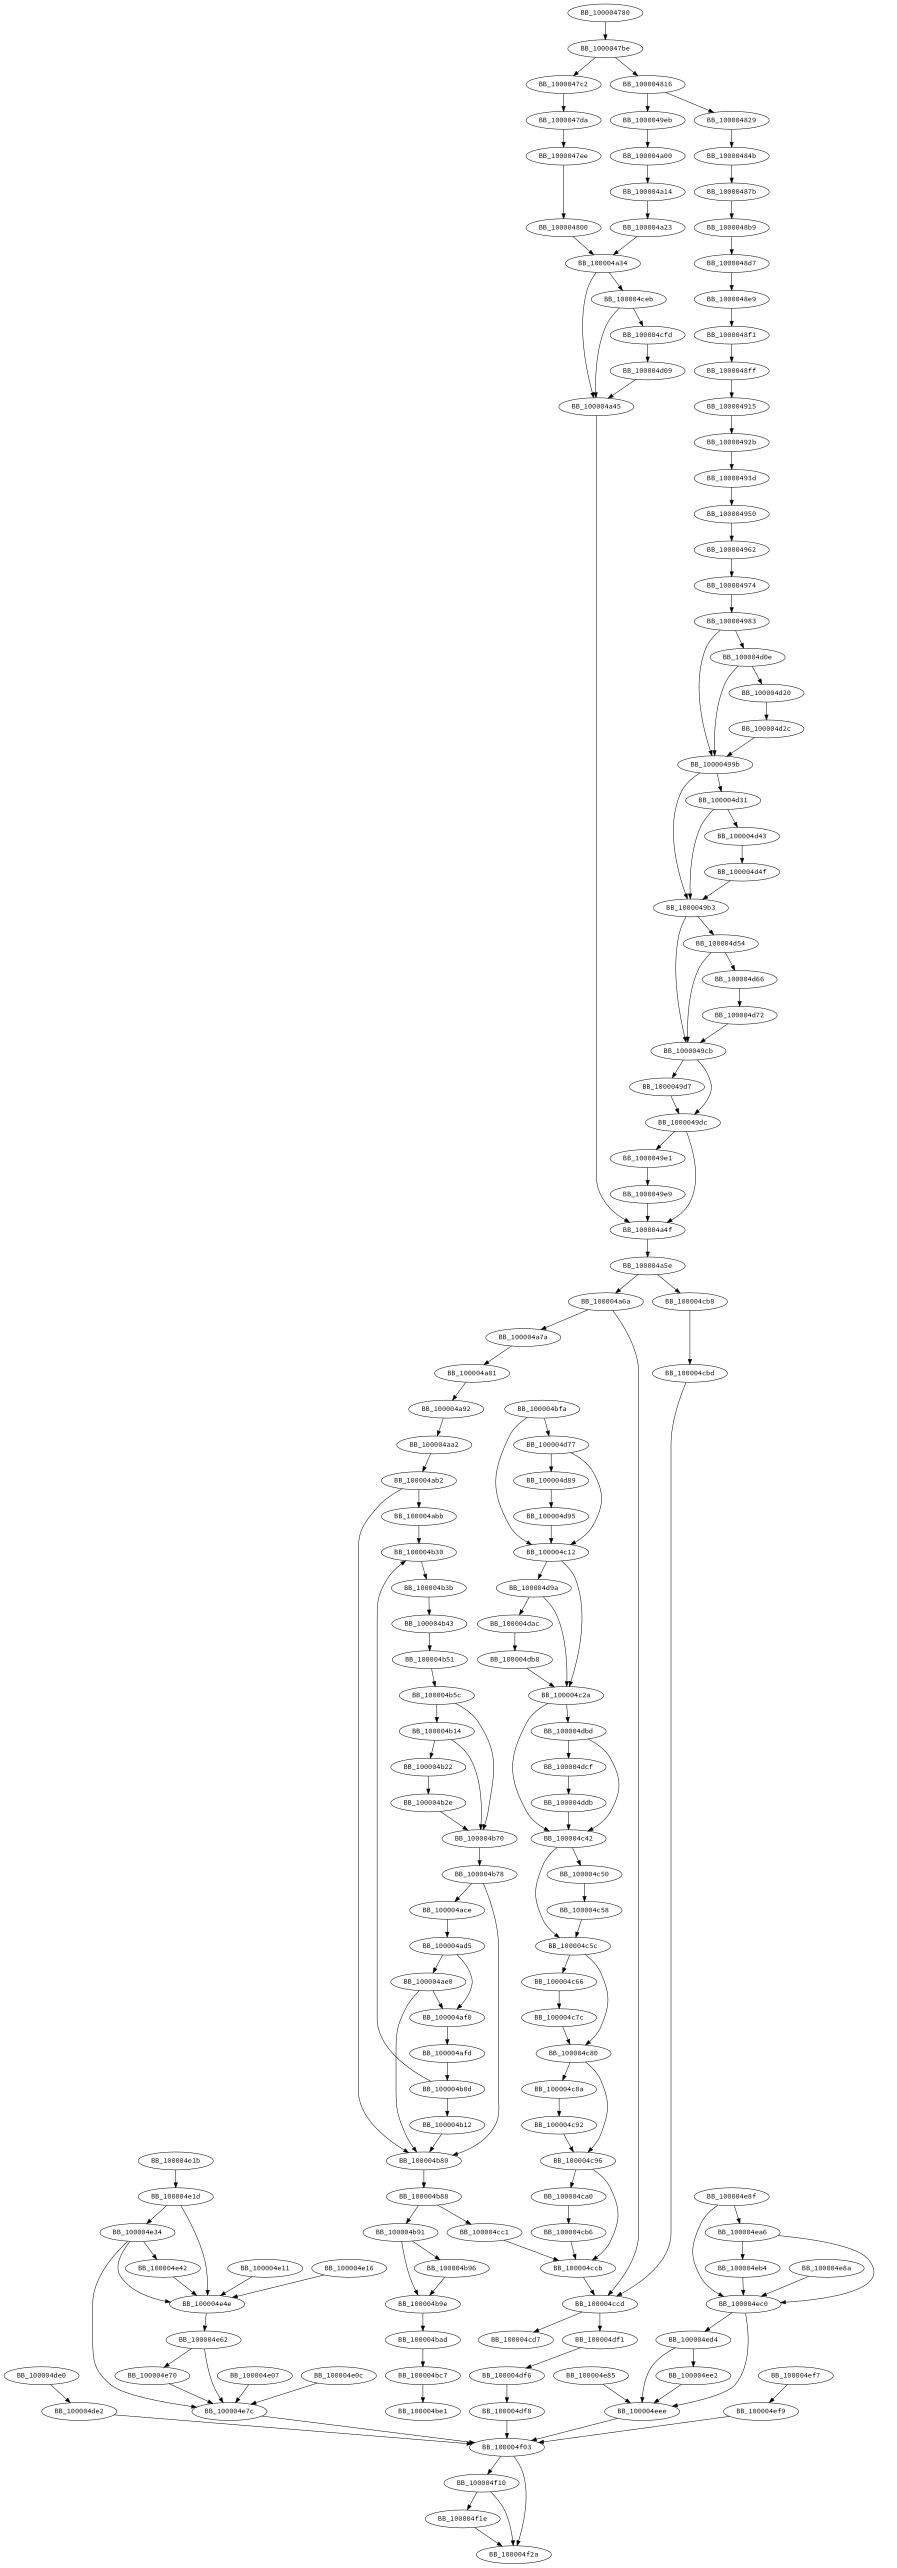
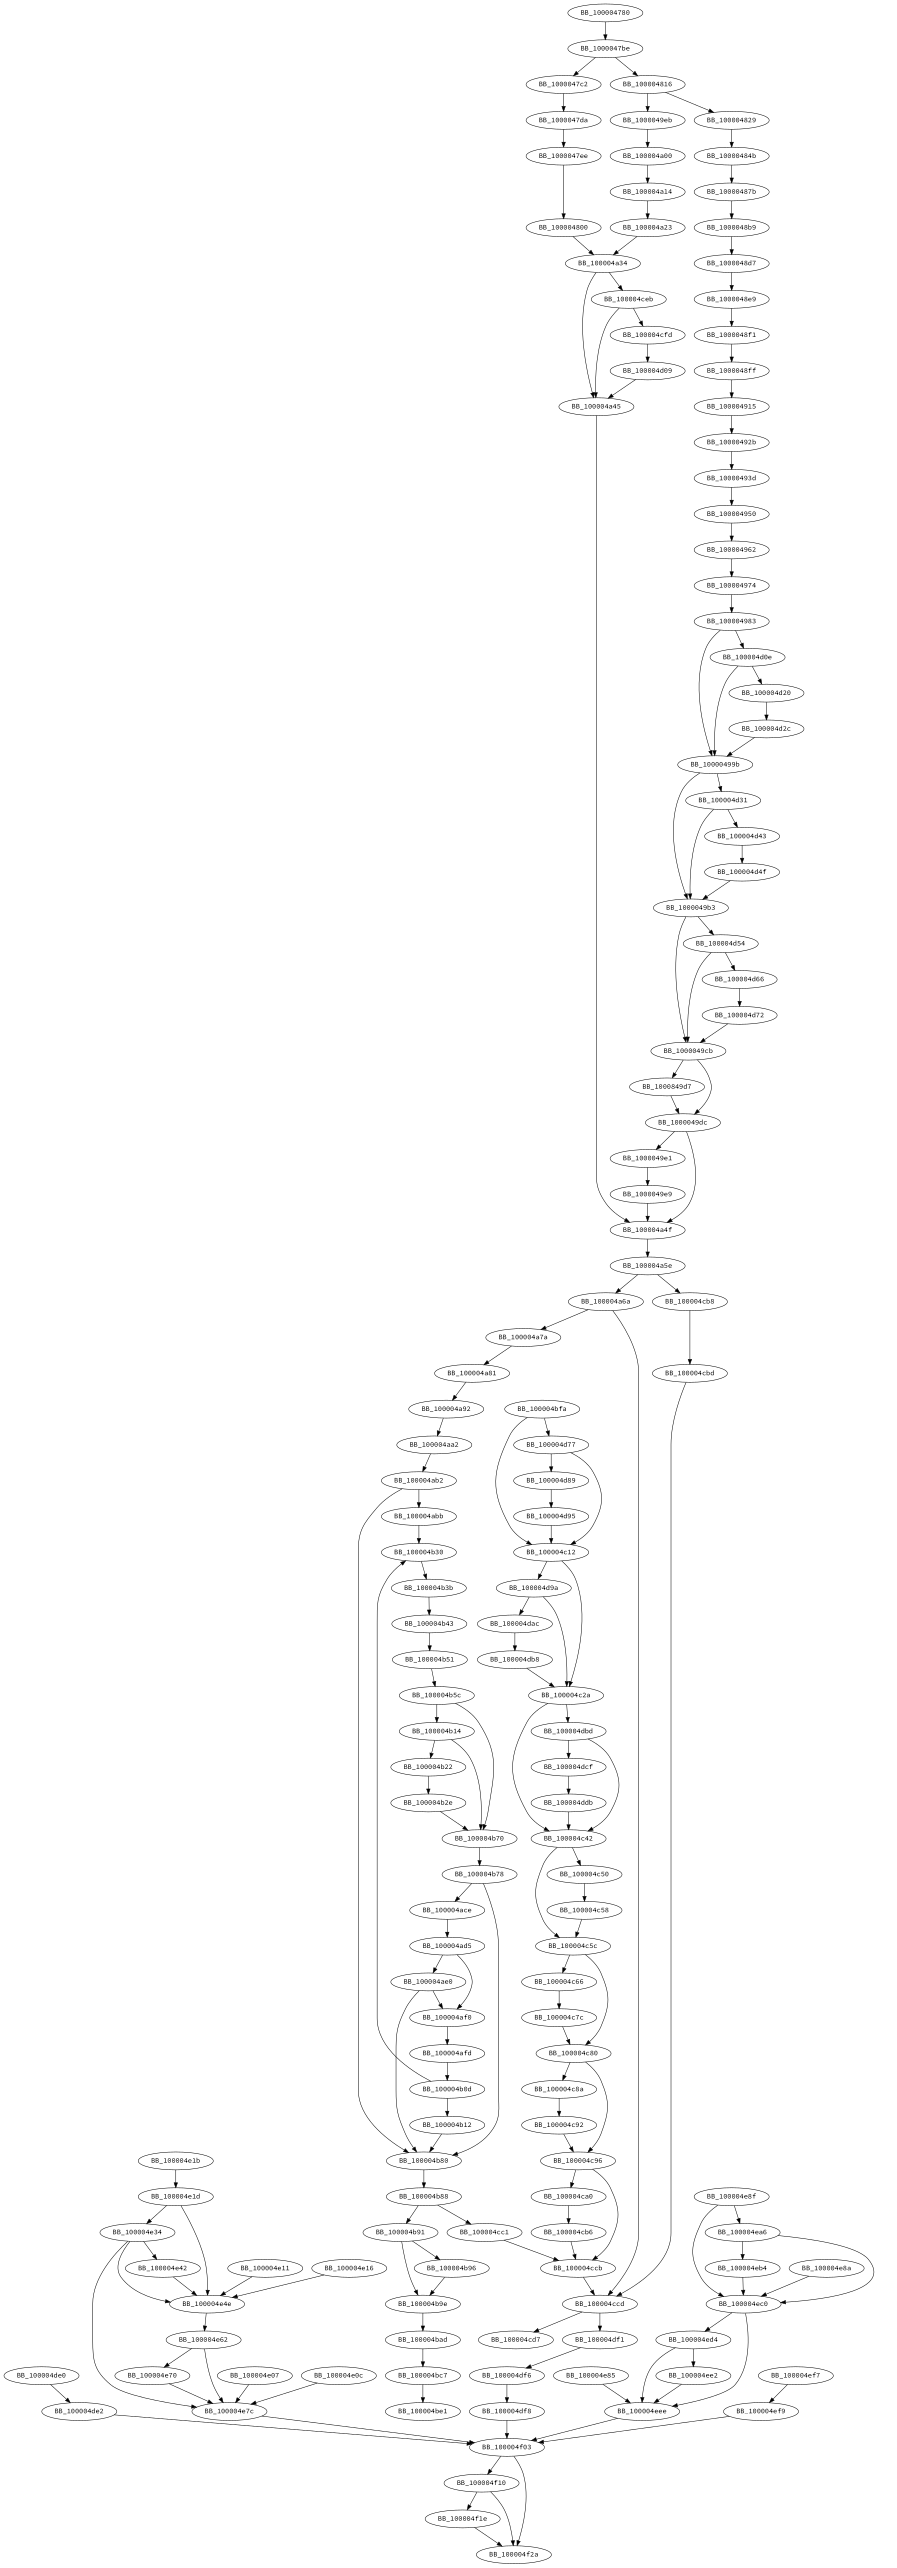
(667, 1087) -> (667, 1087)
